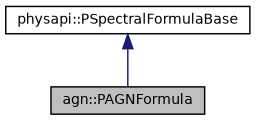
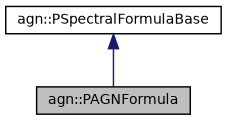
(128, 20) -> (113, 20)
